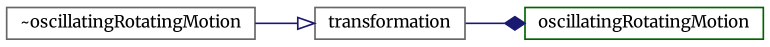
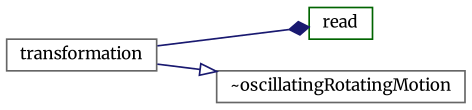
(276, 23) -> (179, 67)
(644, 23) -> (341, 23)
